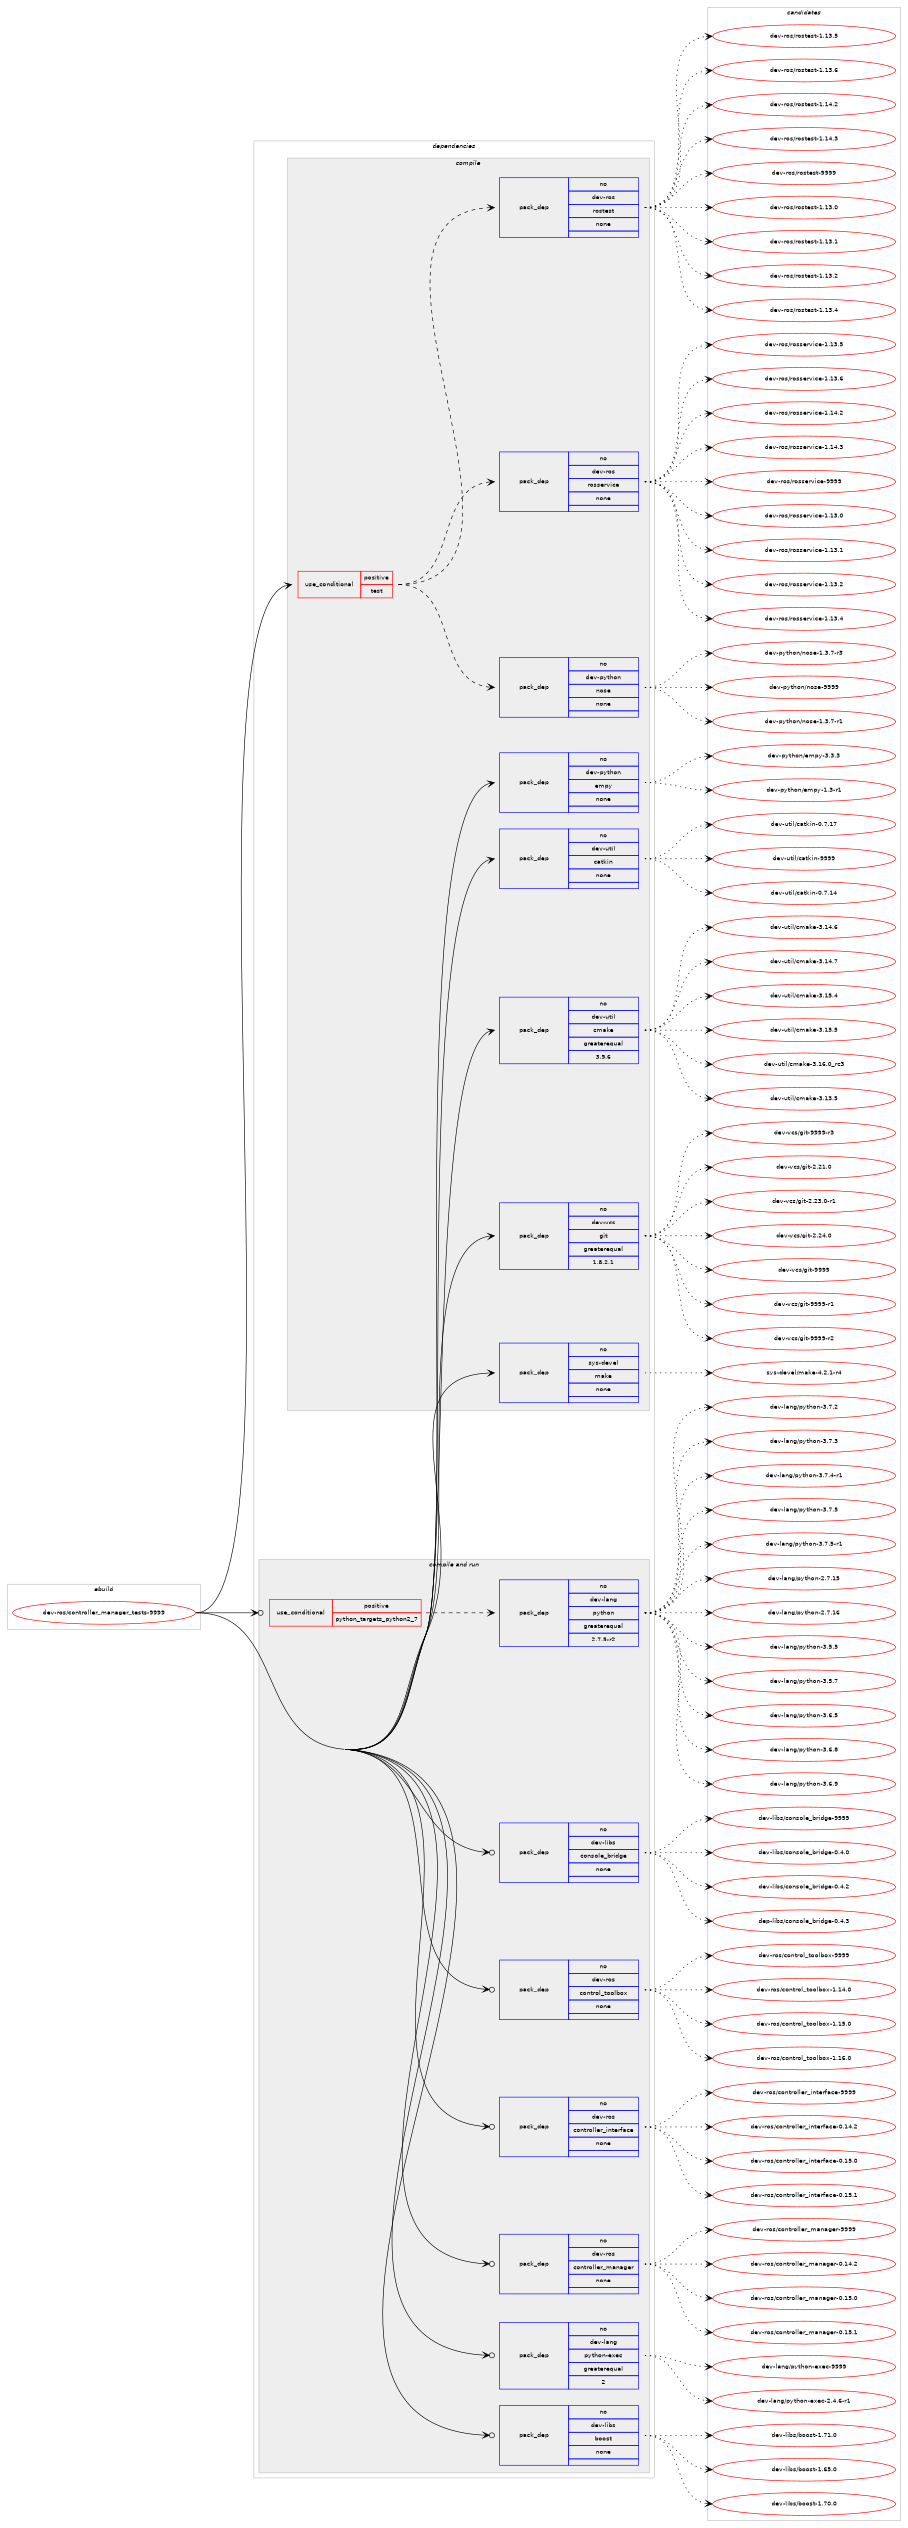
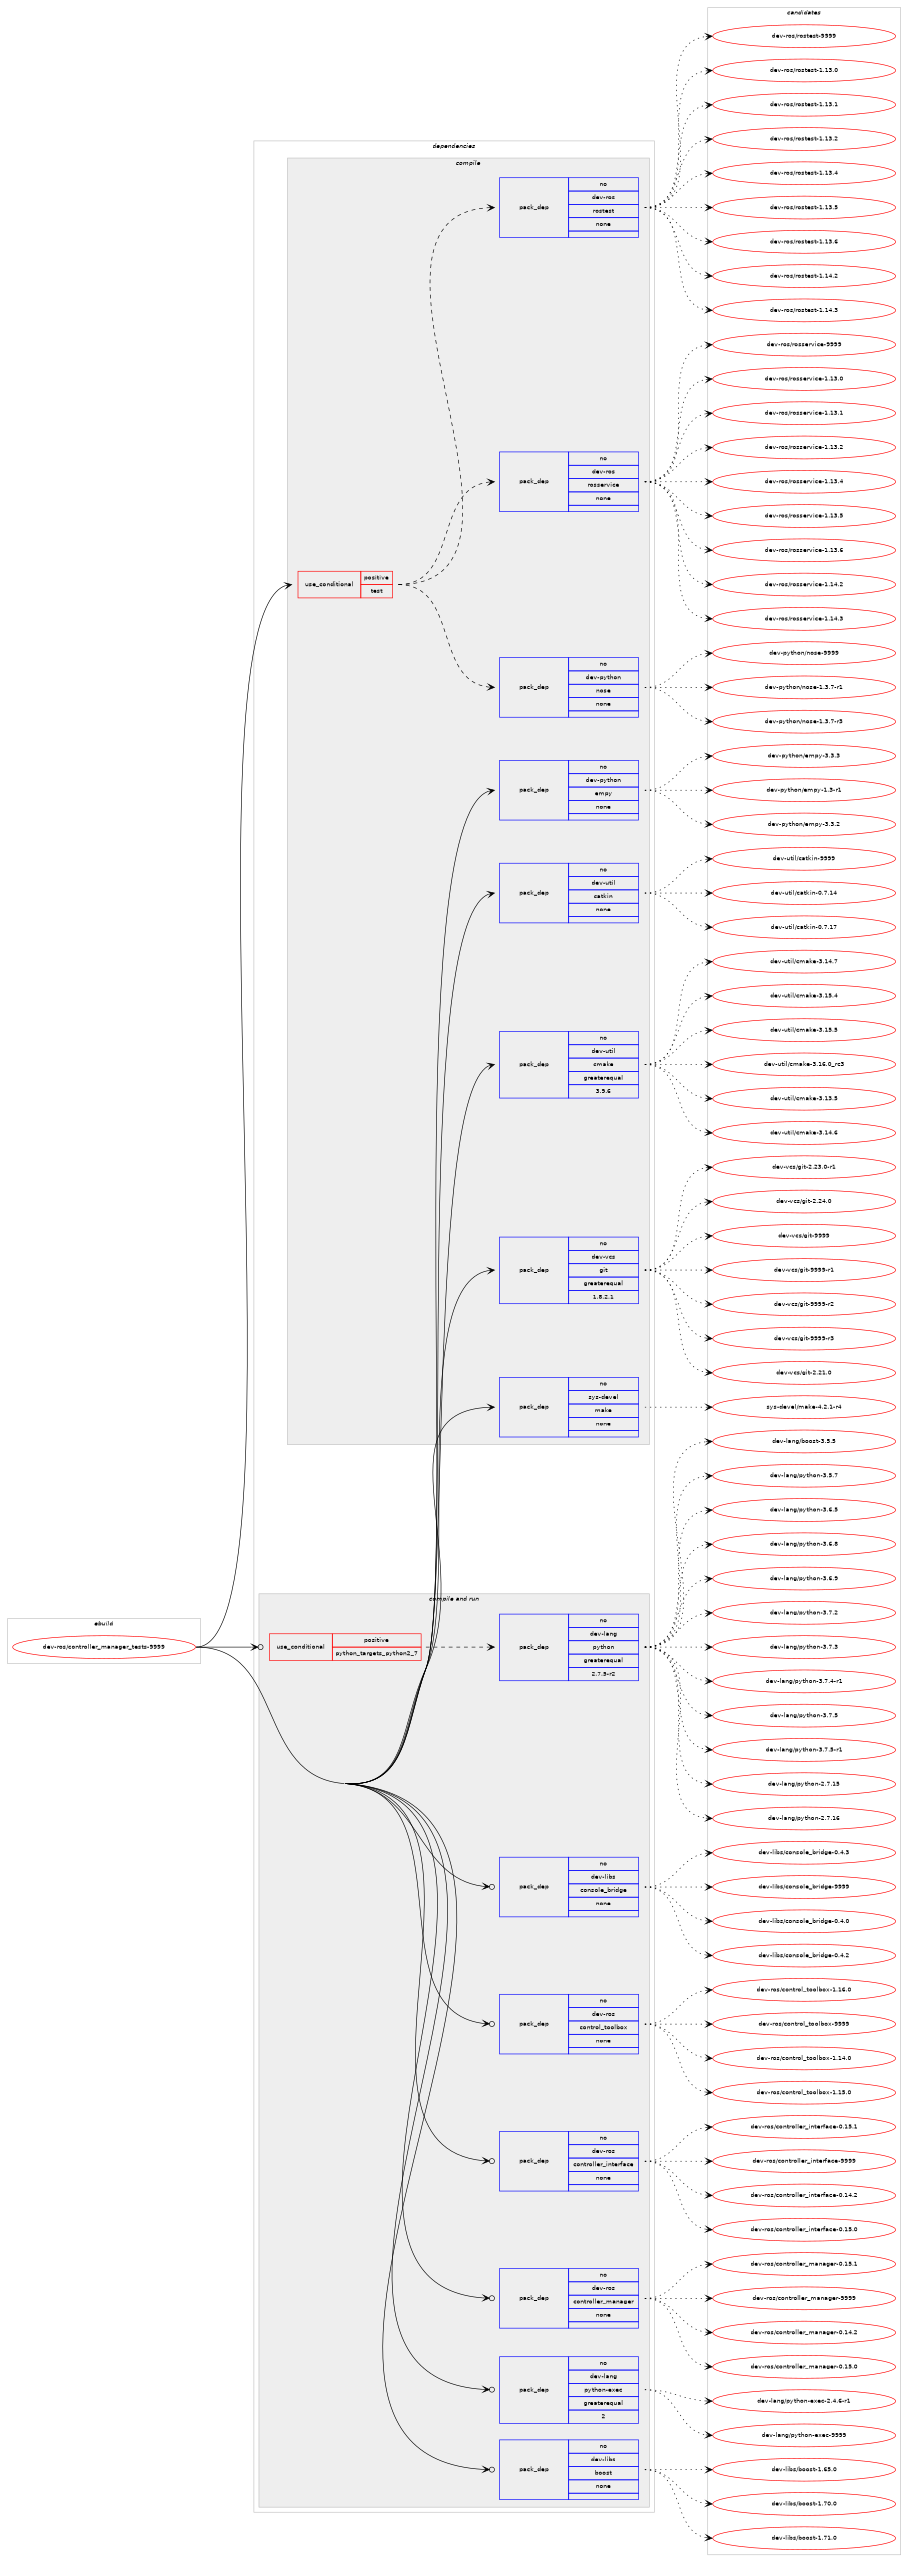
none -> (804, 825)
(804, 1647) -> (804, 1441)
(804, 1921) -> (804, 1853)
